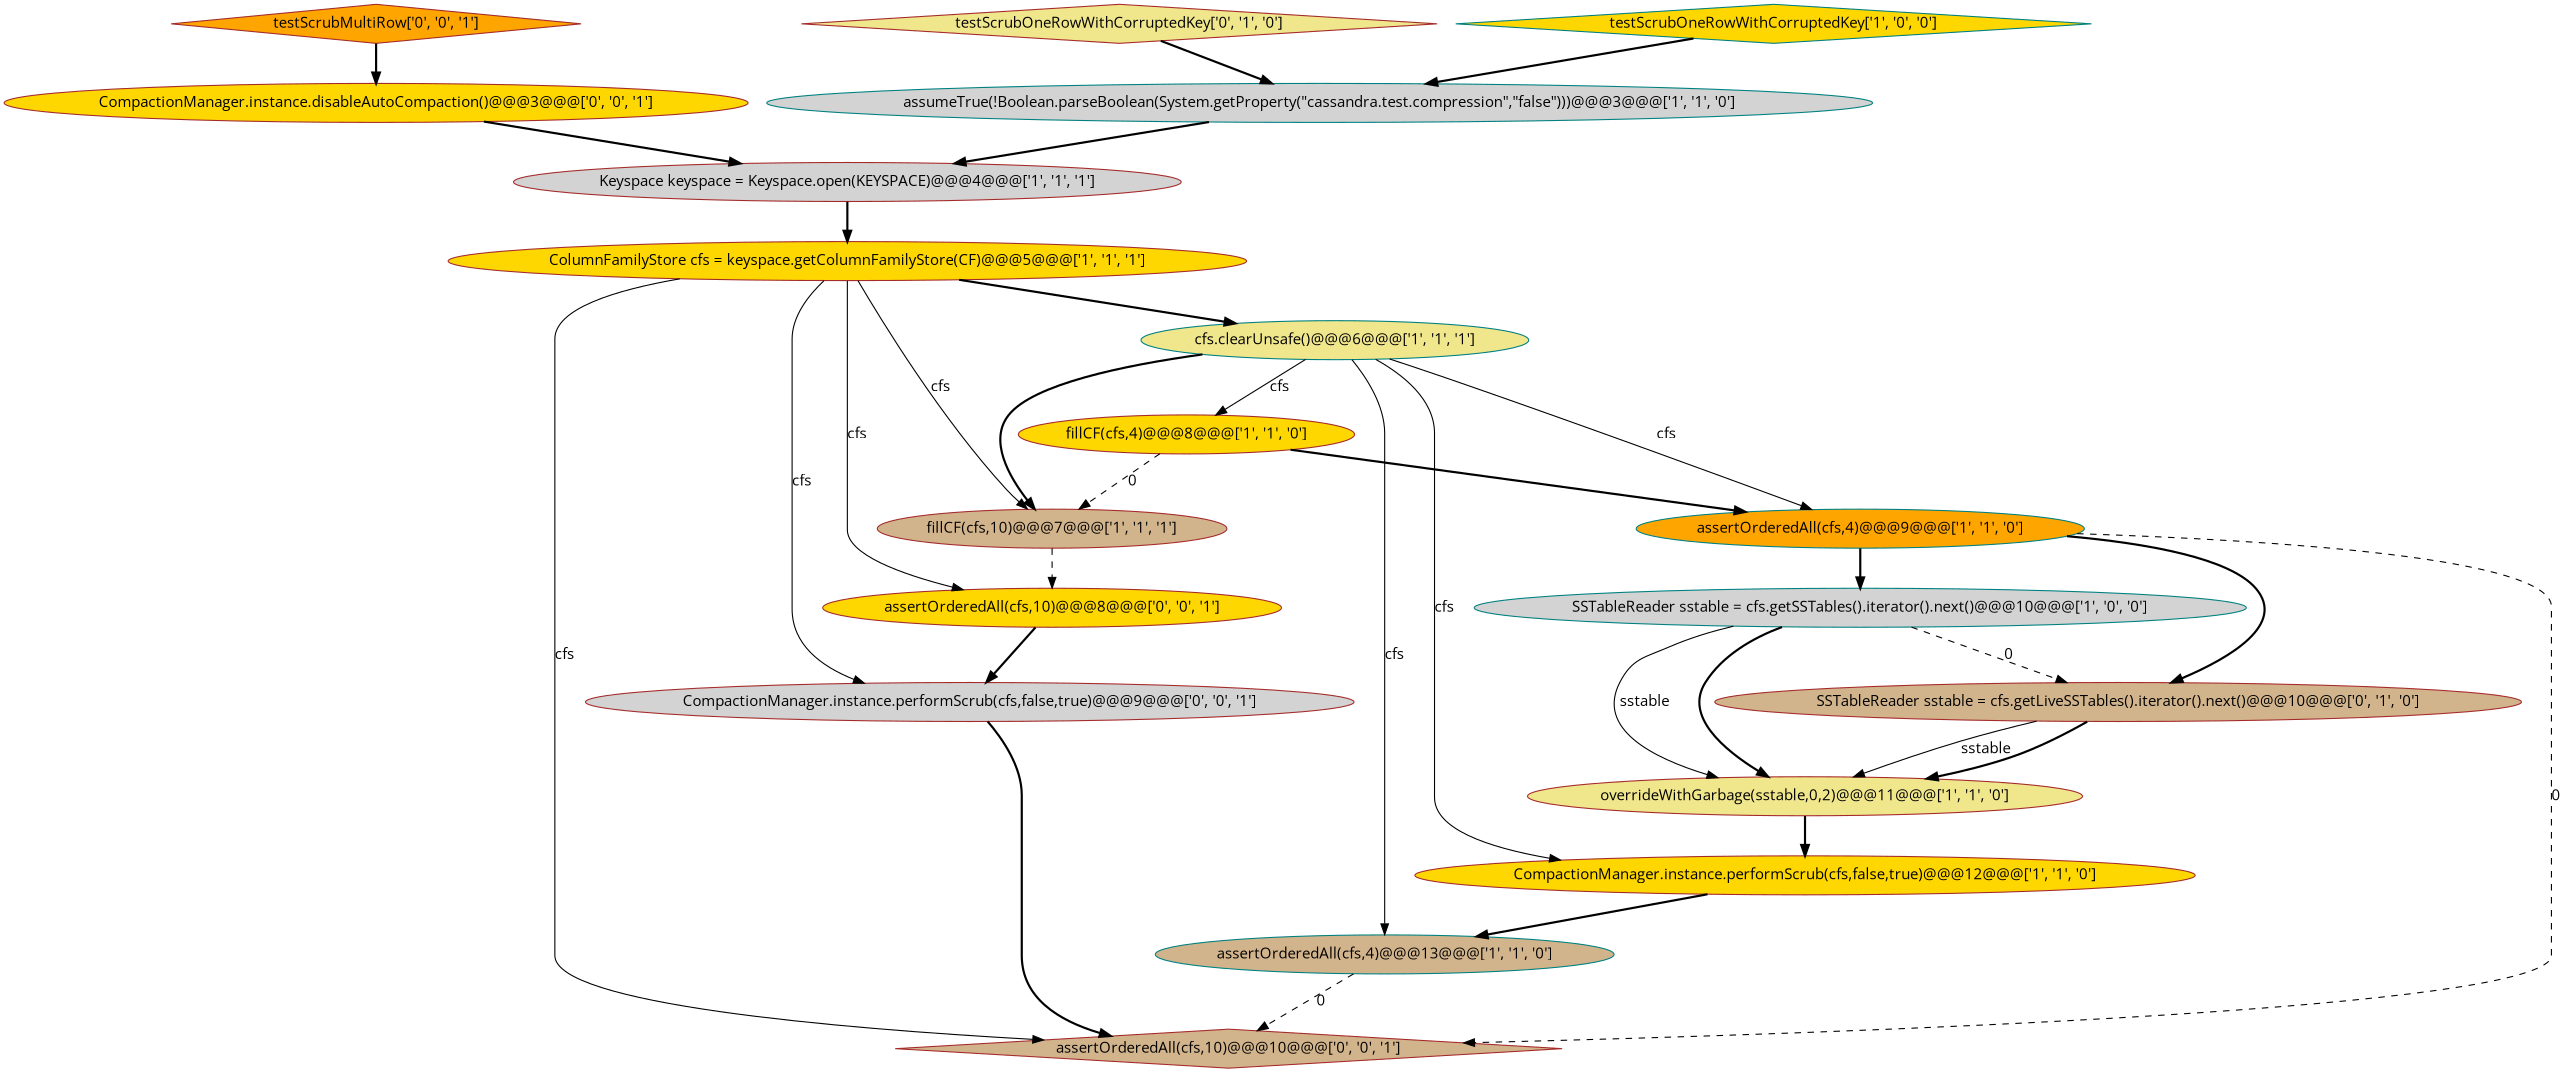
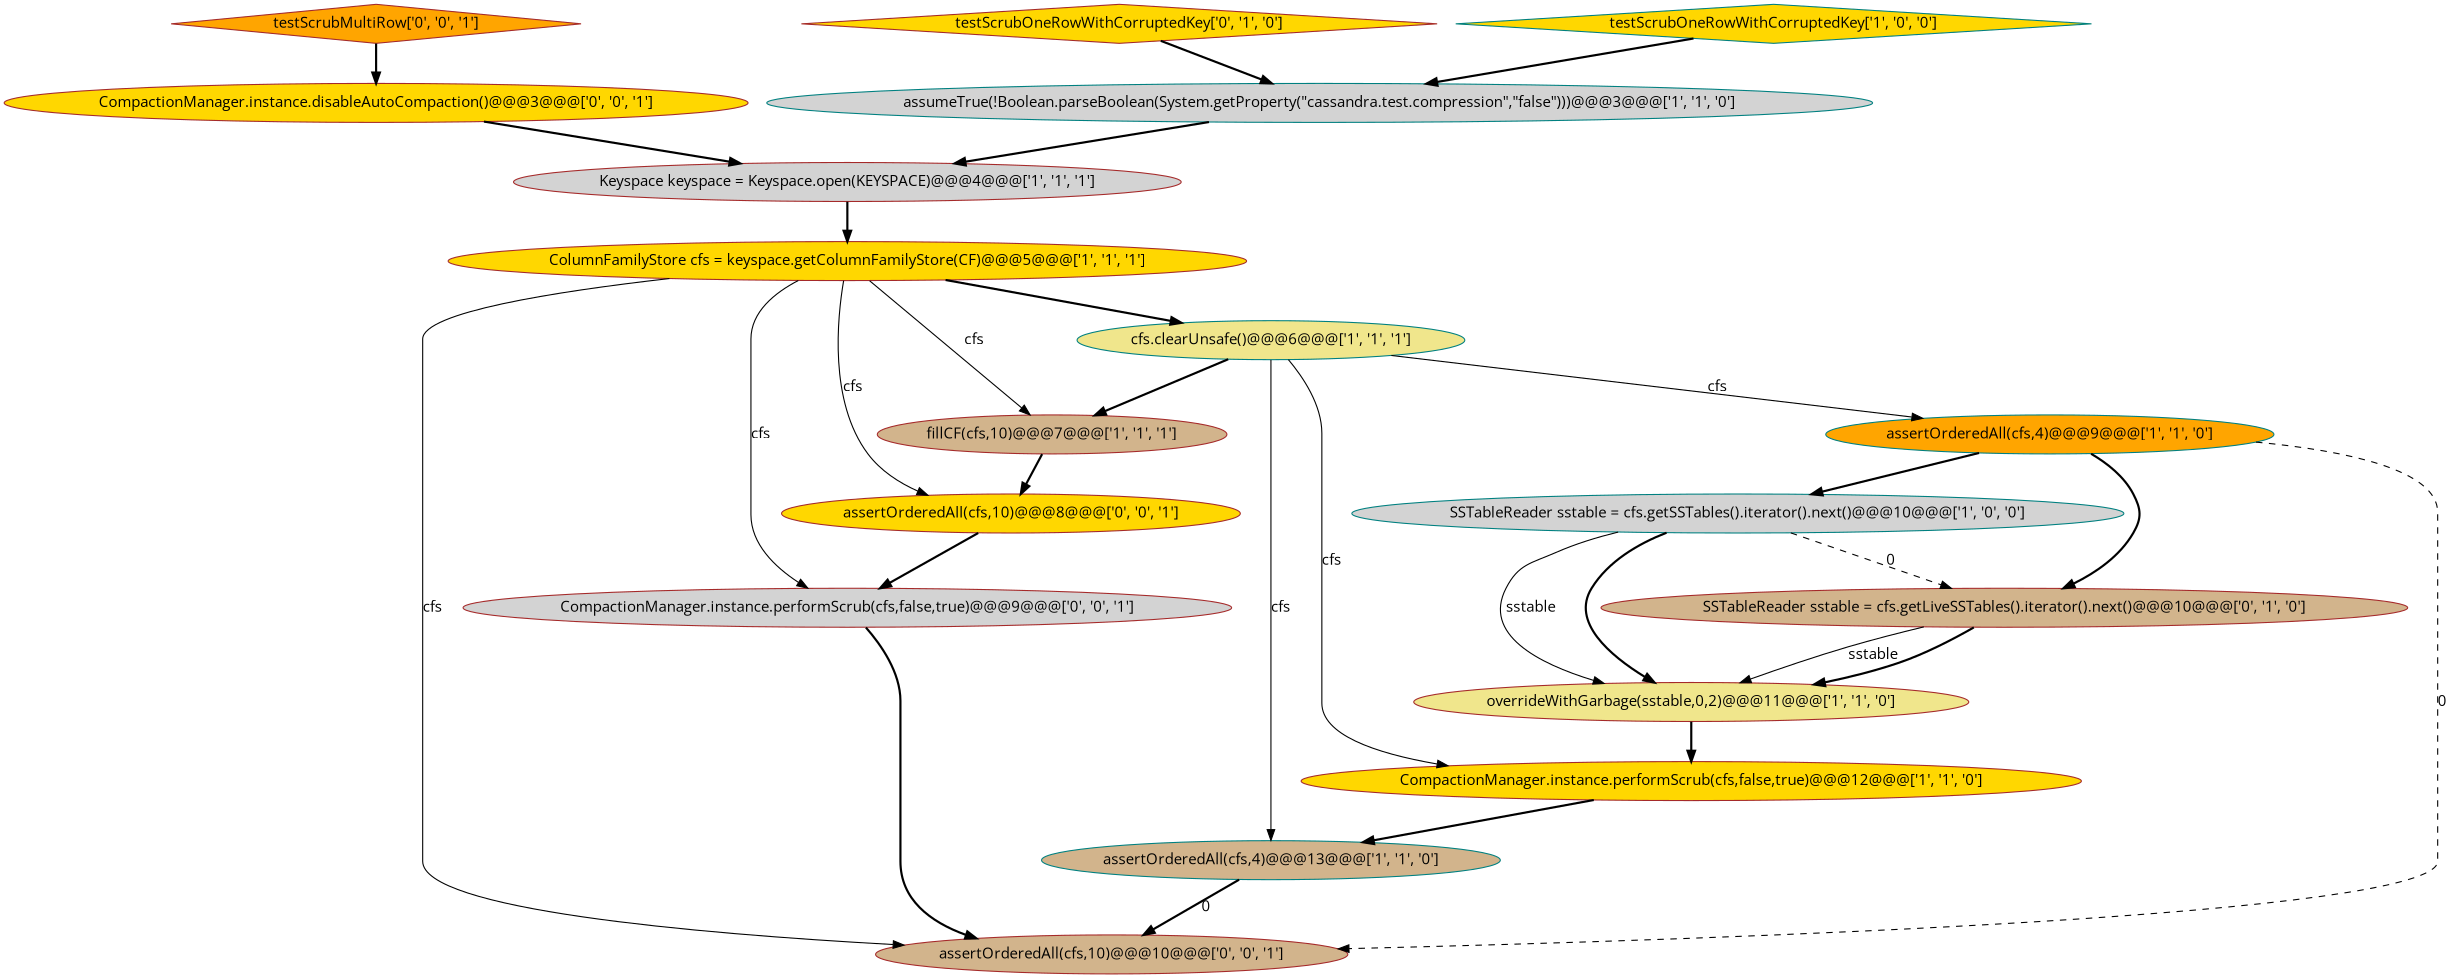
(1119, 24) -> (1119, 24)
(1186, 434) -> none
(1052, 563) -> (1034, 469)
(1310, 1000) -> (1196, 905)
(1229, 1049) -> (1112, 954)
